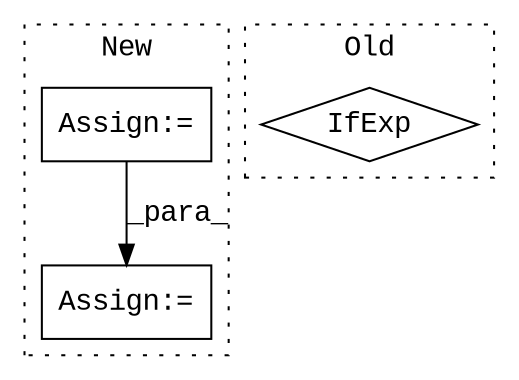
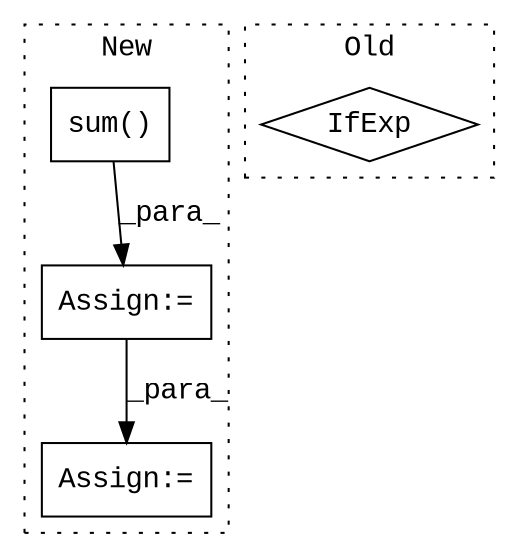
none -> (110, 125)
